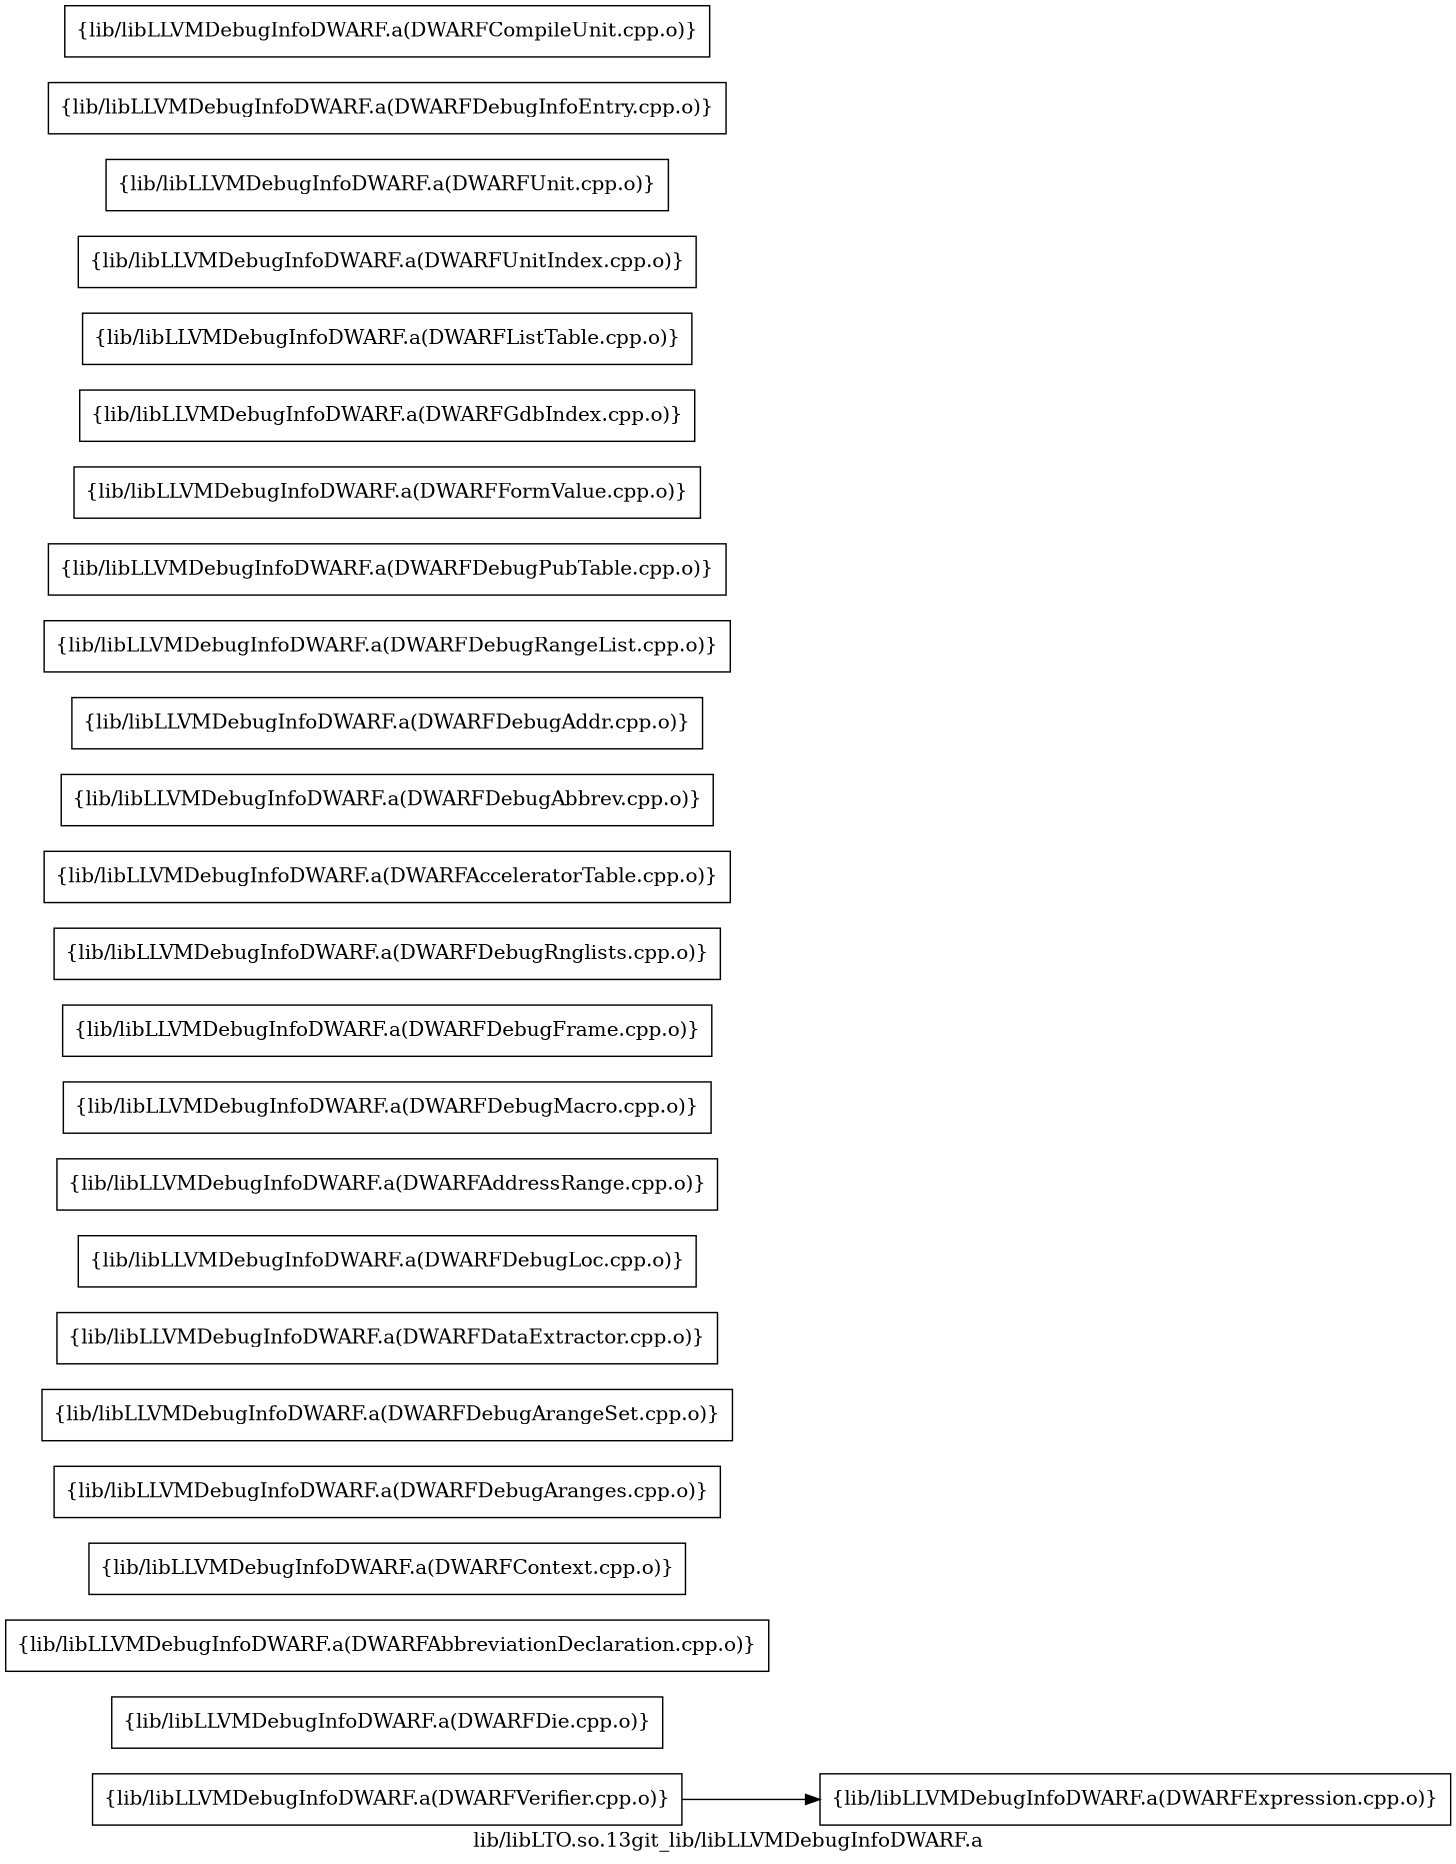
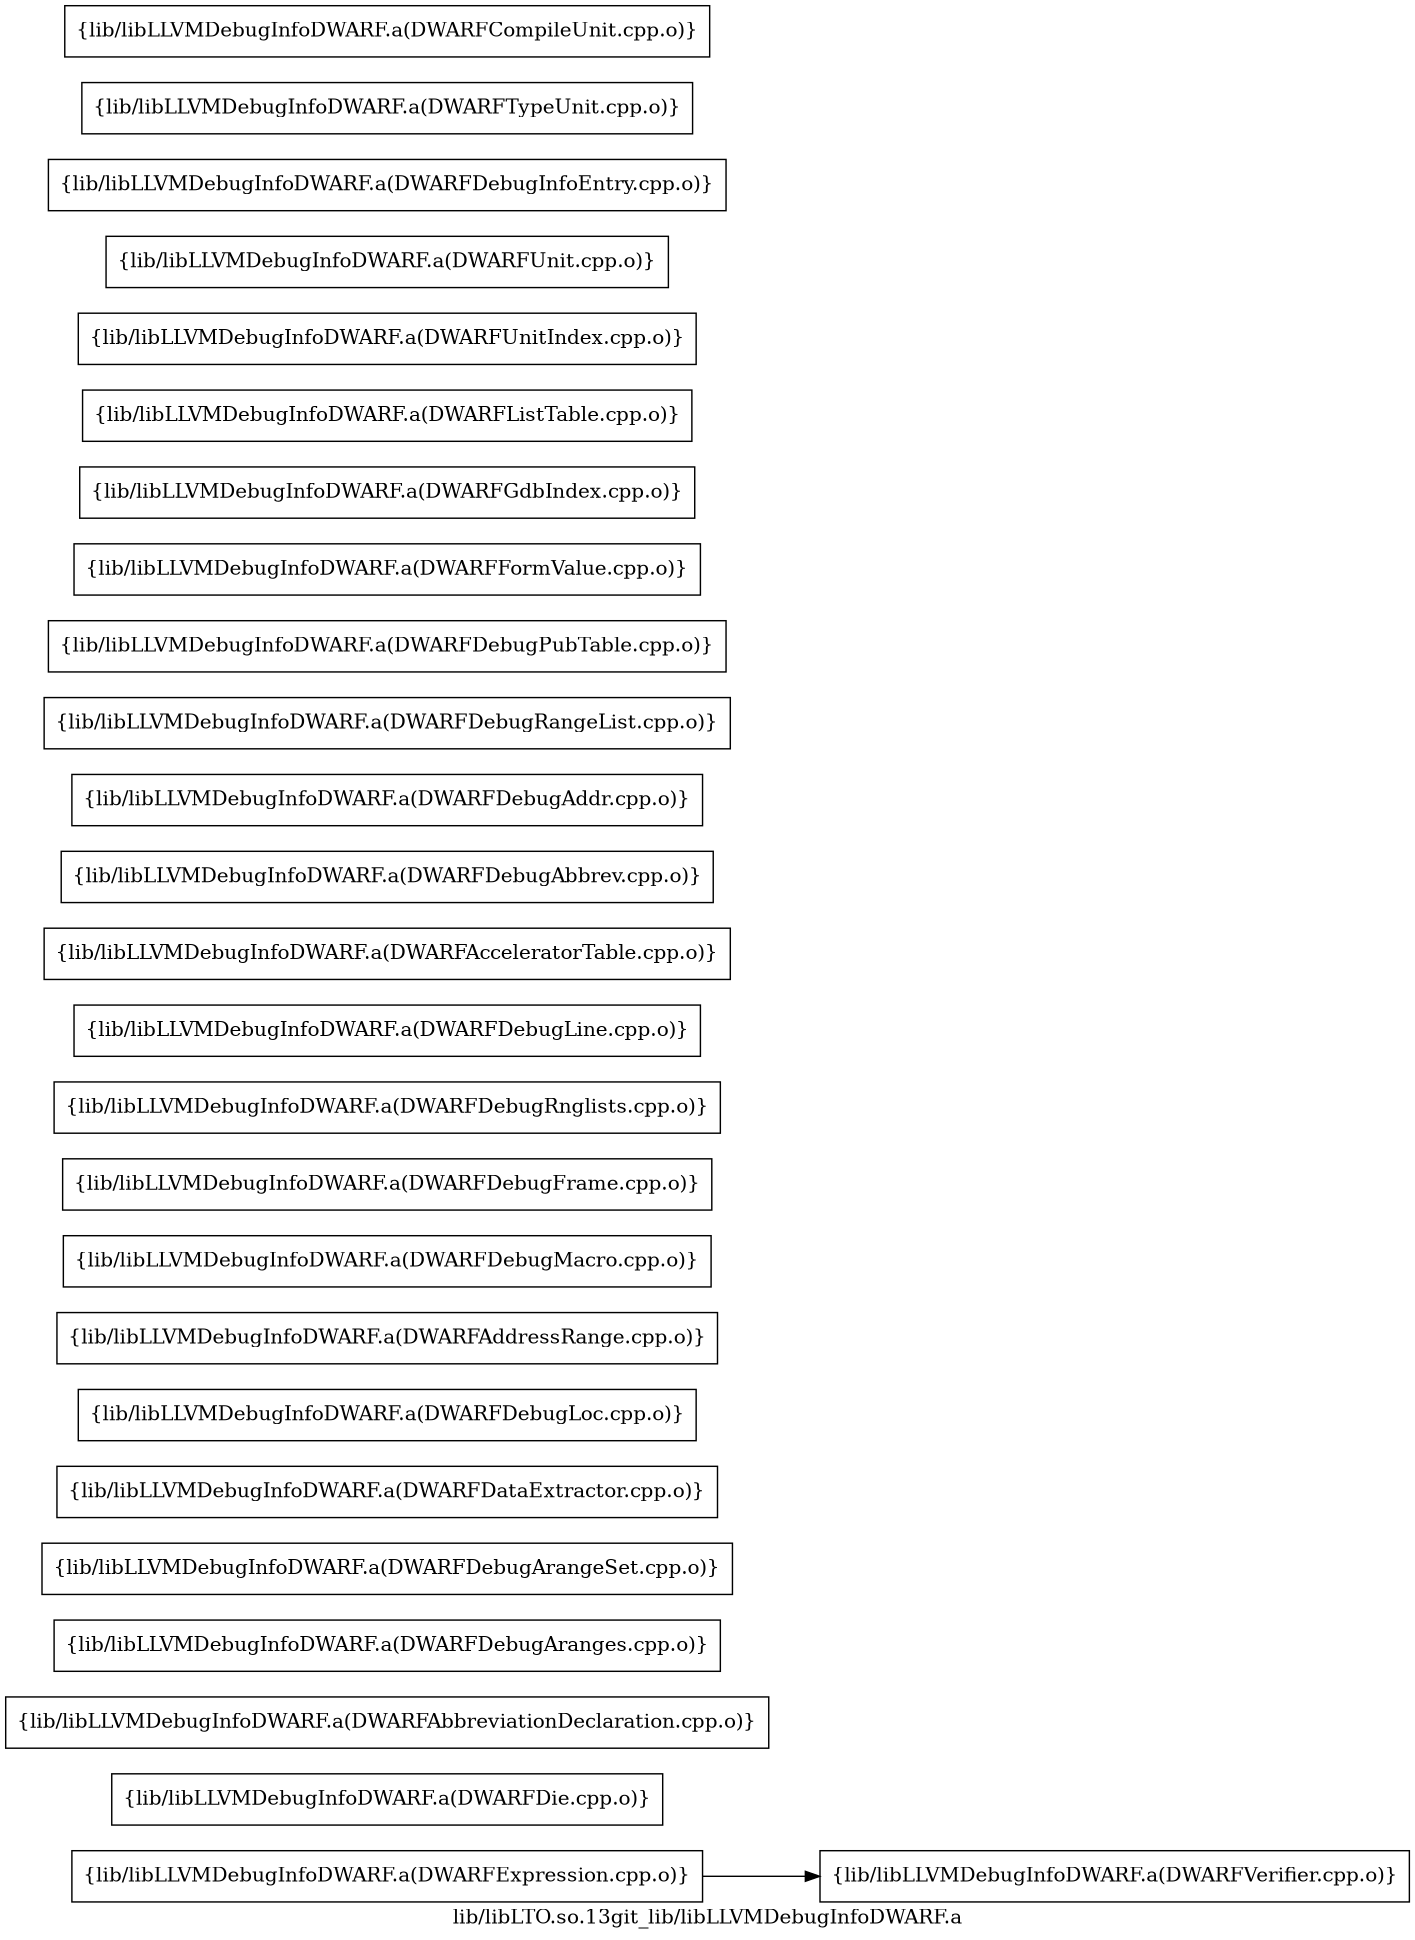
none -> (387, 108)
none -> (387, 1031)
(387, 1569) -> none
(744, 1799) -> (754, 1876)
